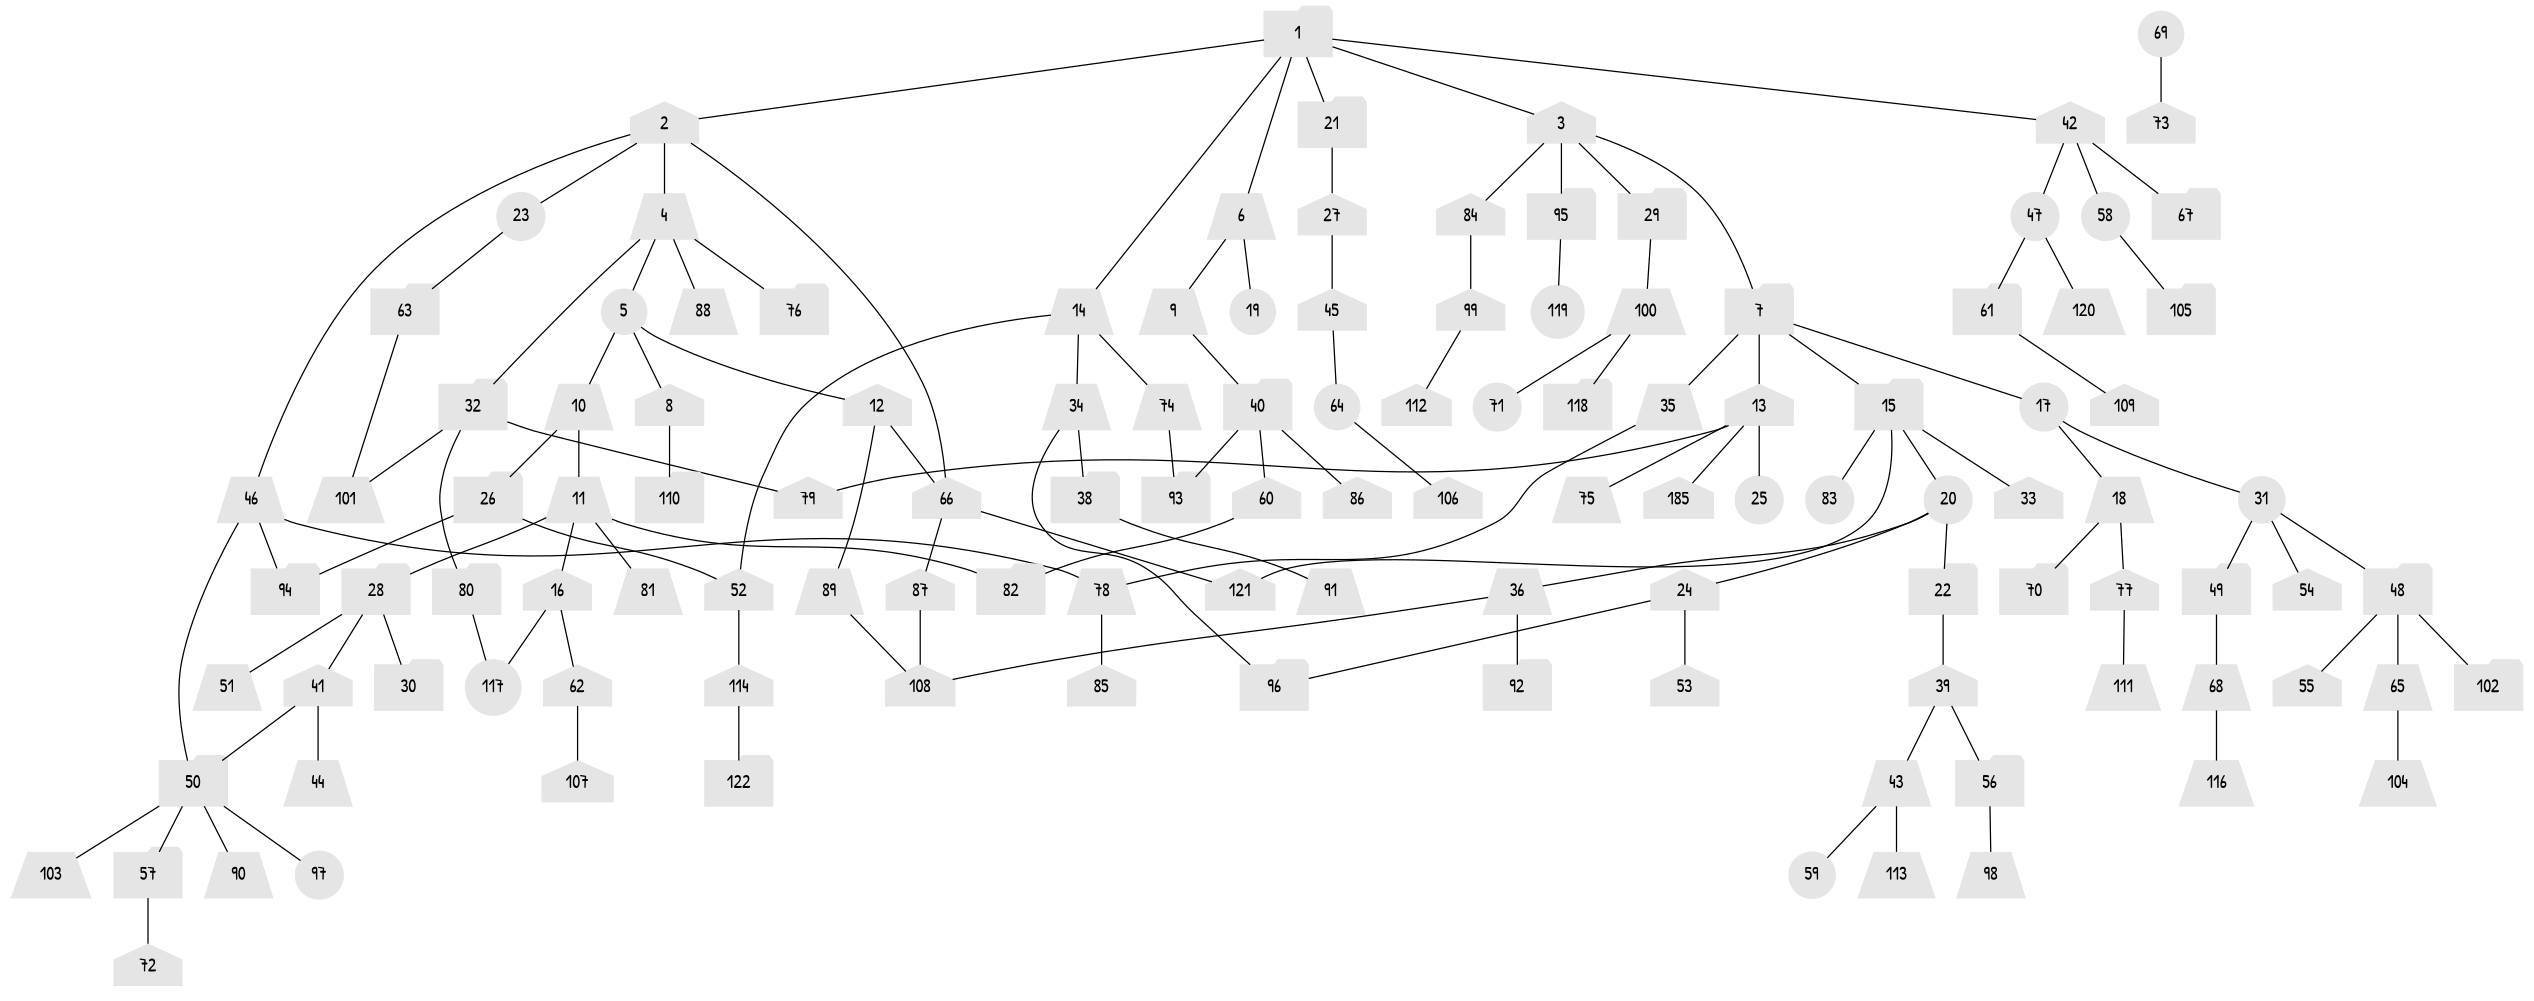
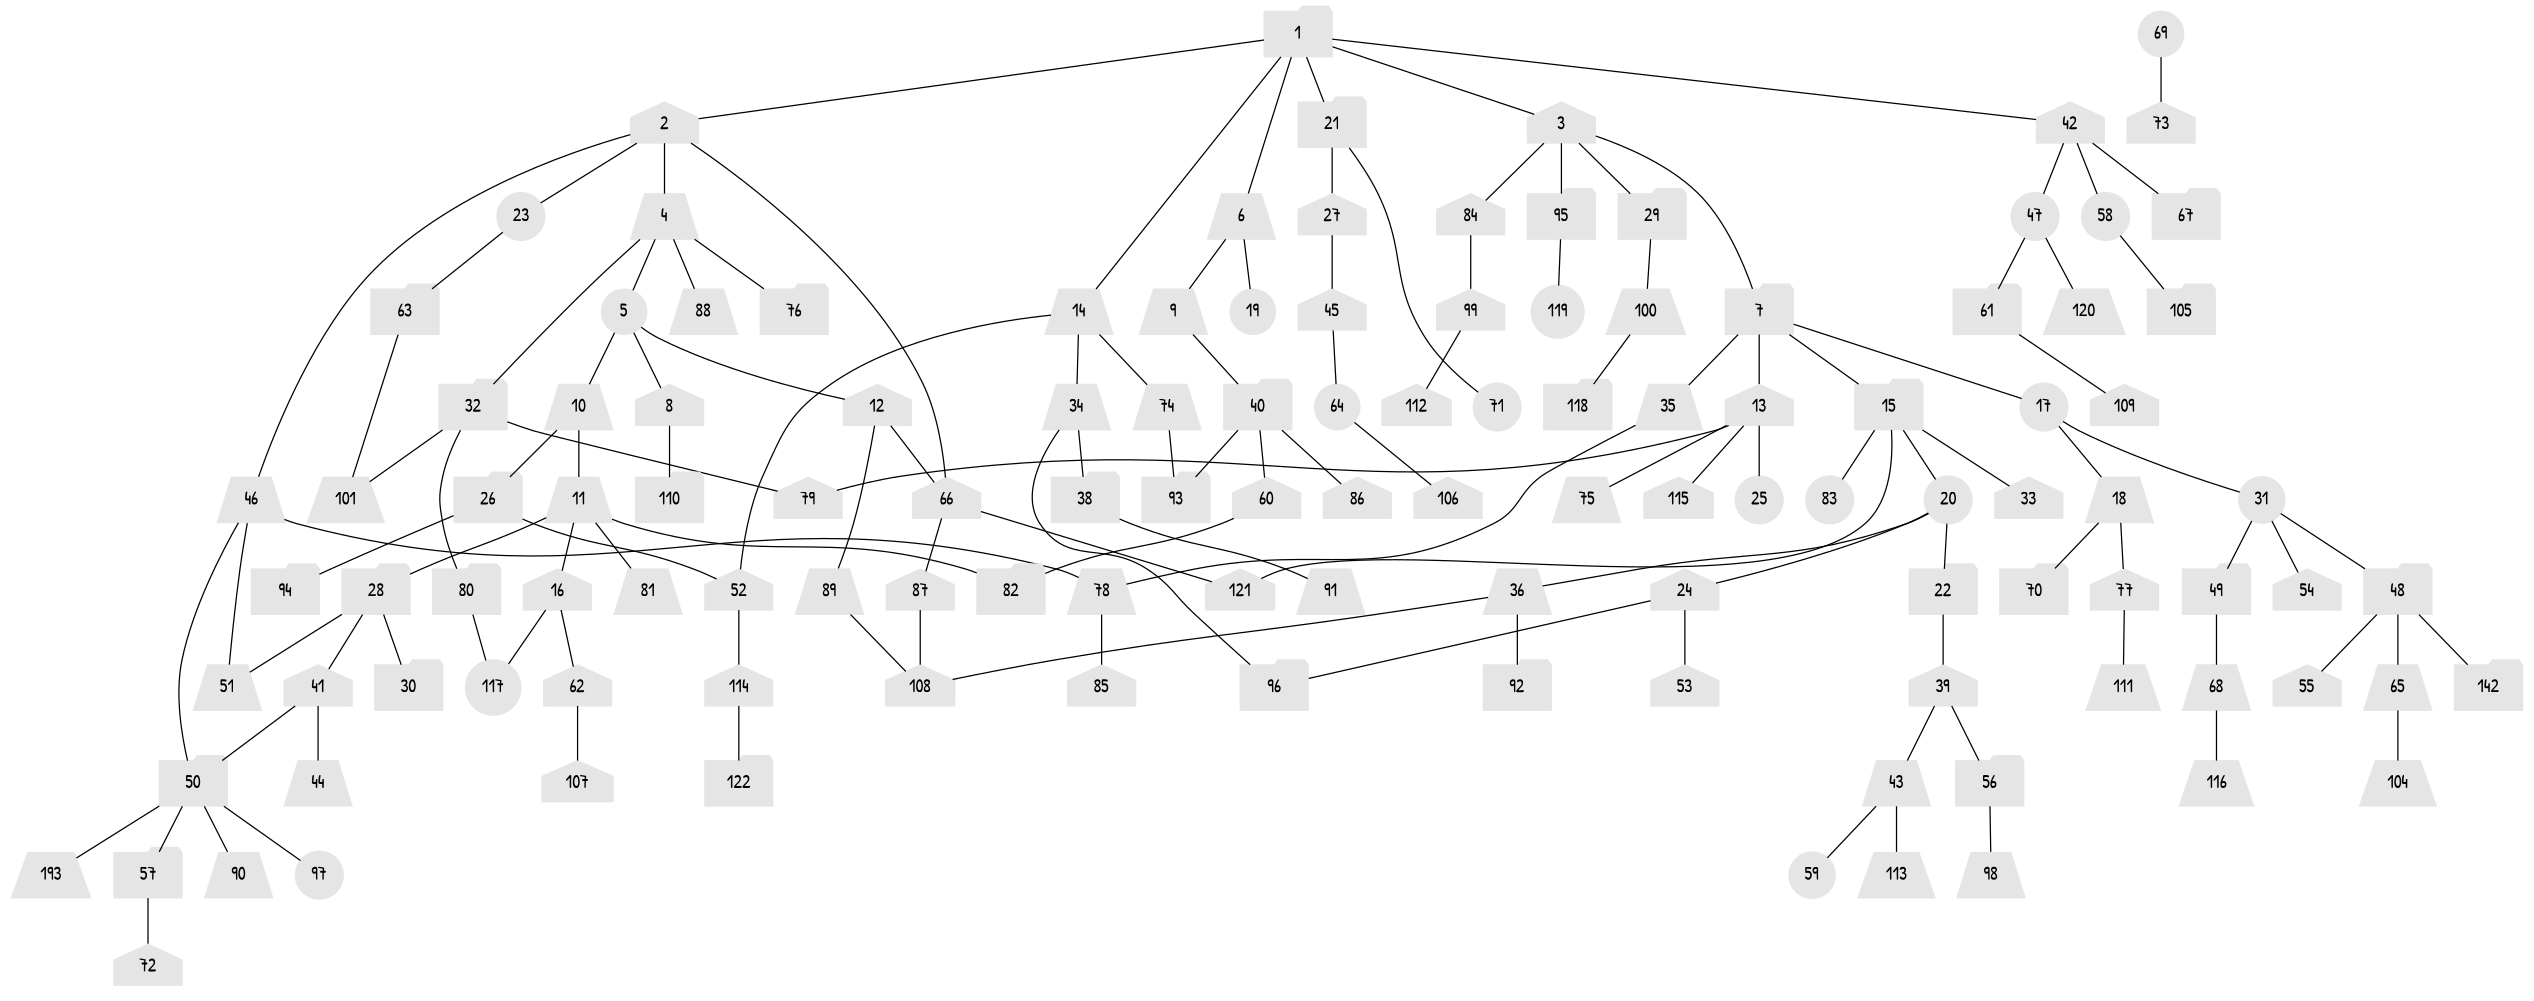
(1564, 364) -> (1401, 278)
(1679, 500) -> (1679, 500)
(268, 546) -> (237, 594)
(2489, 688) -> (2489, 688)
(51, 875) -> (51, 875)
